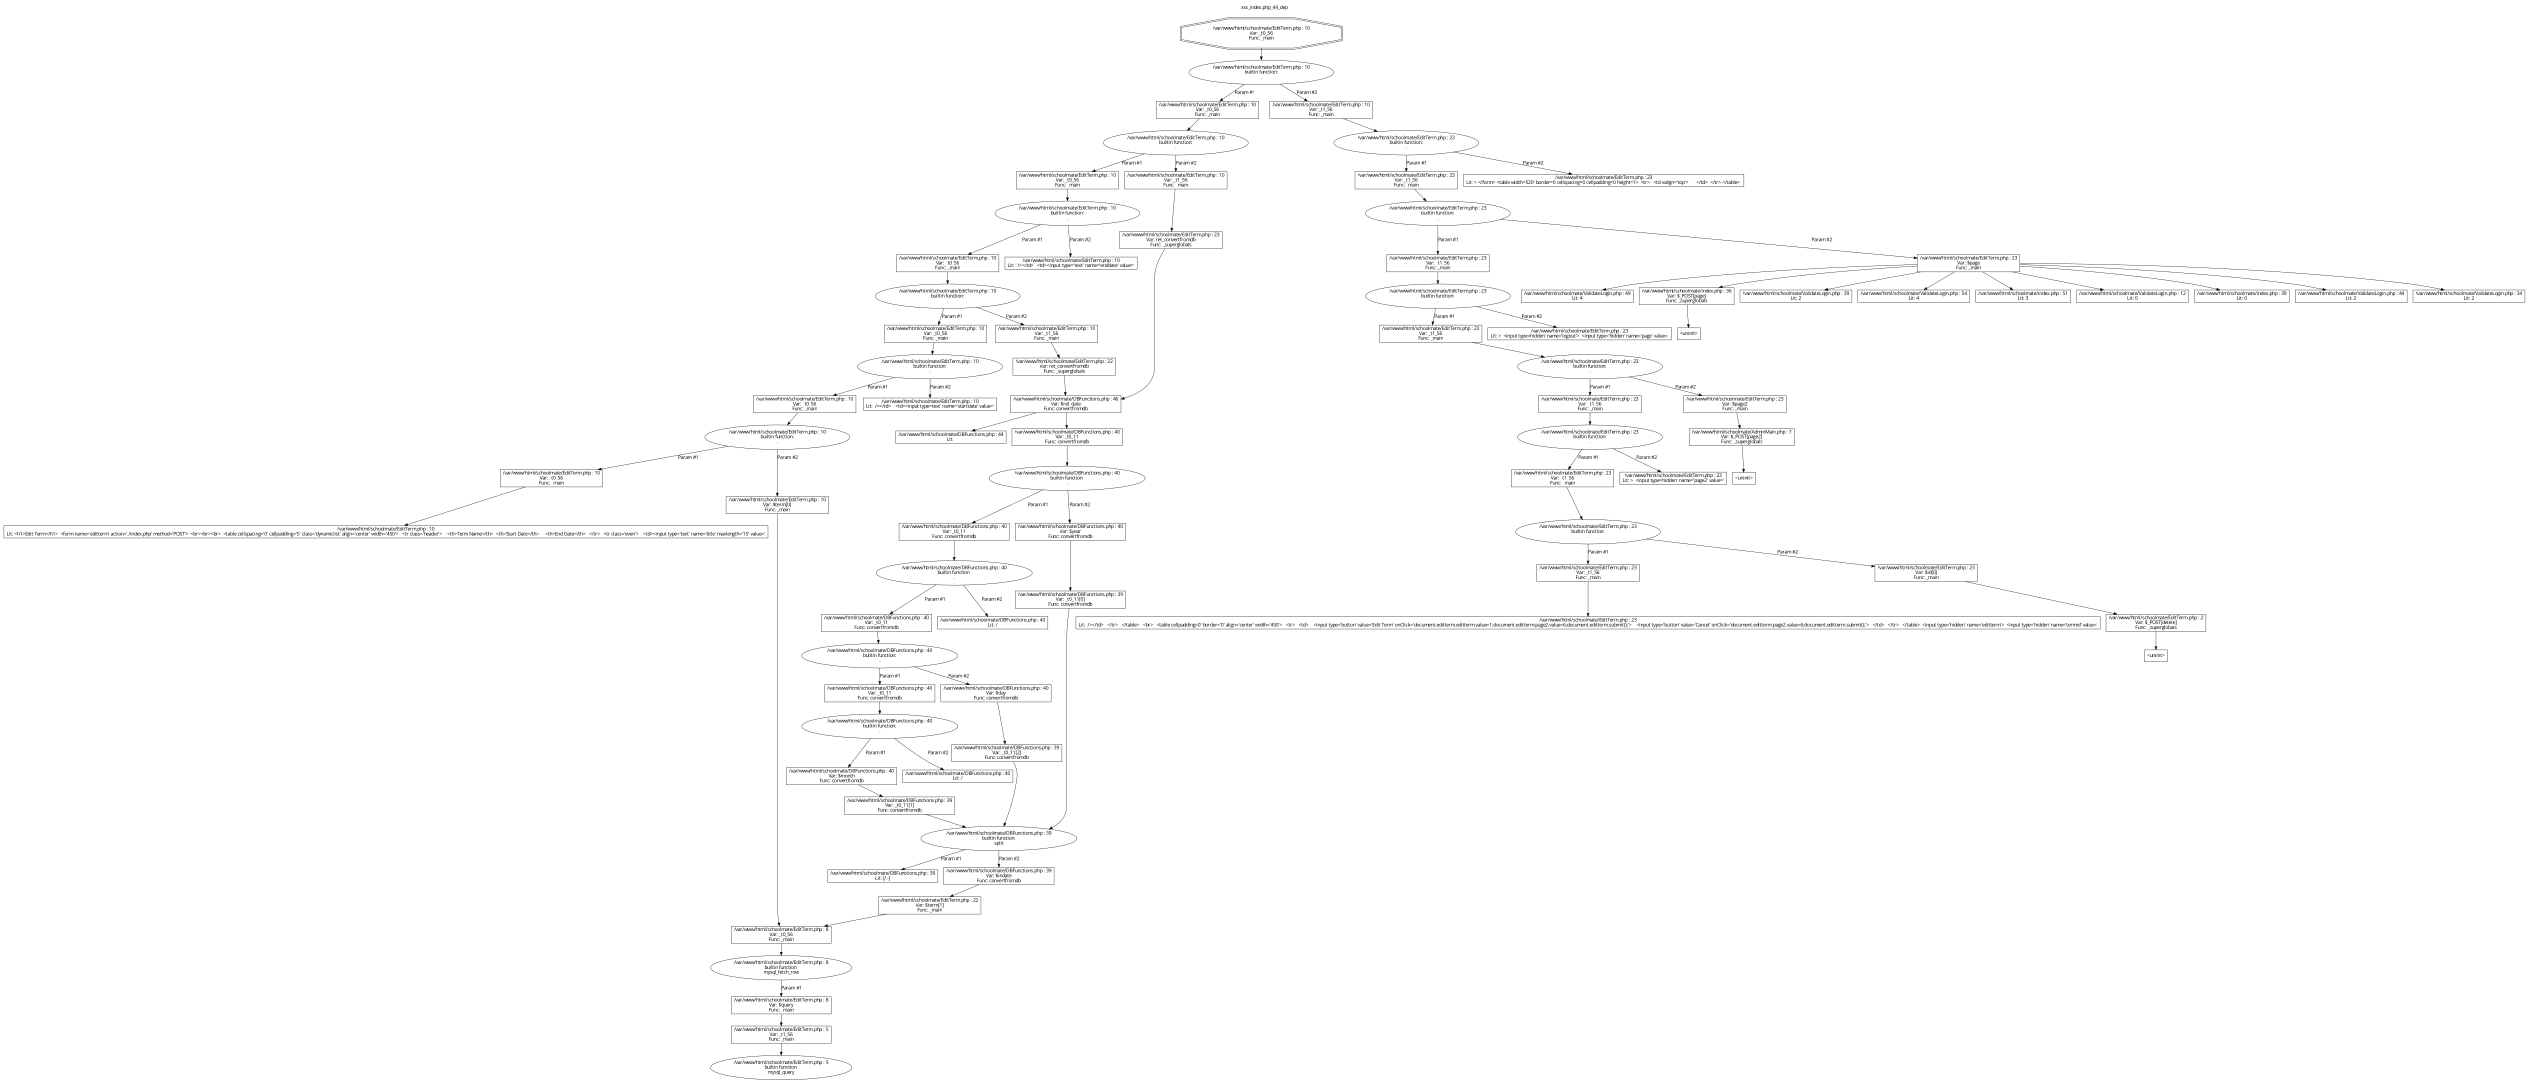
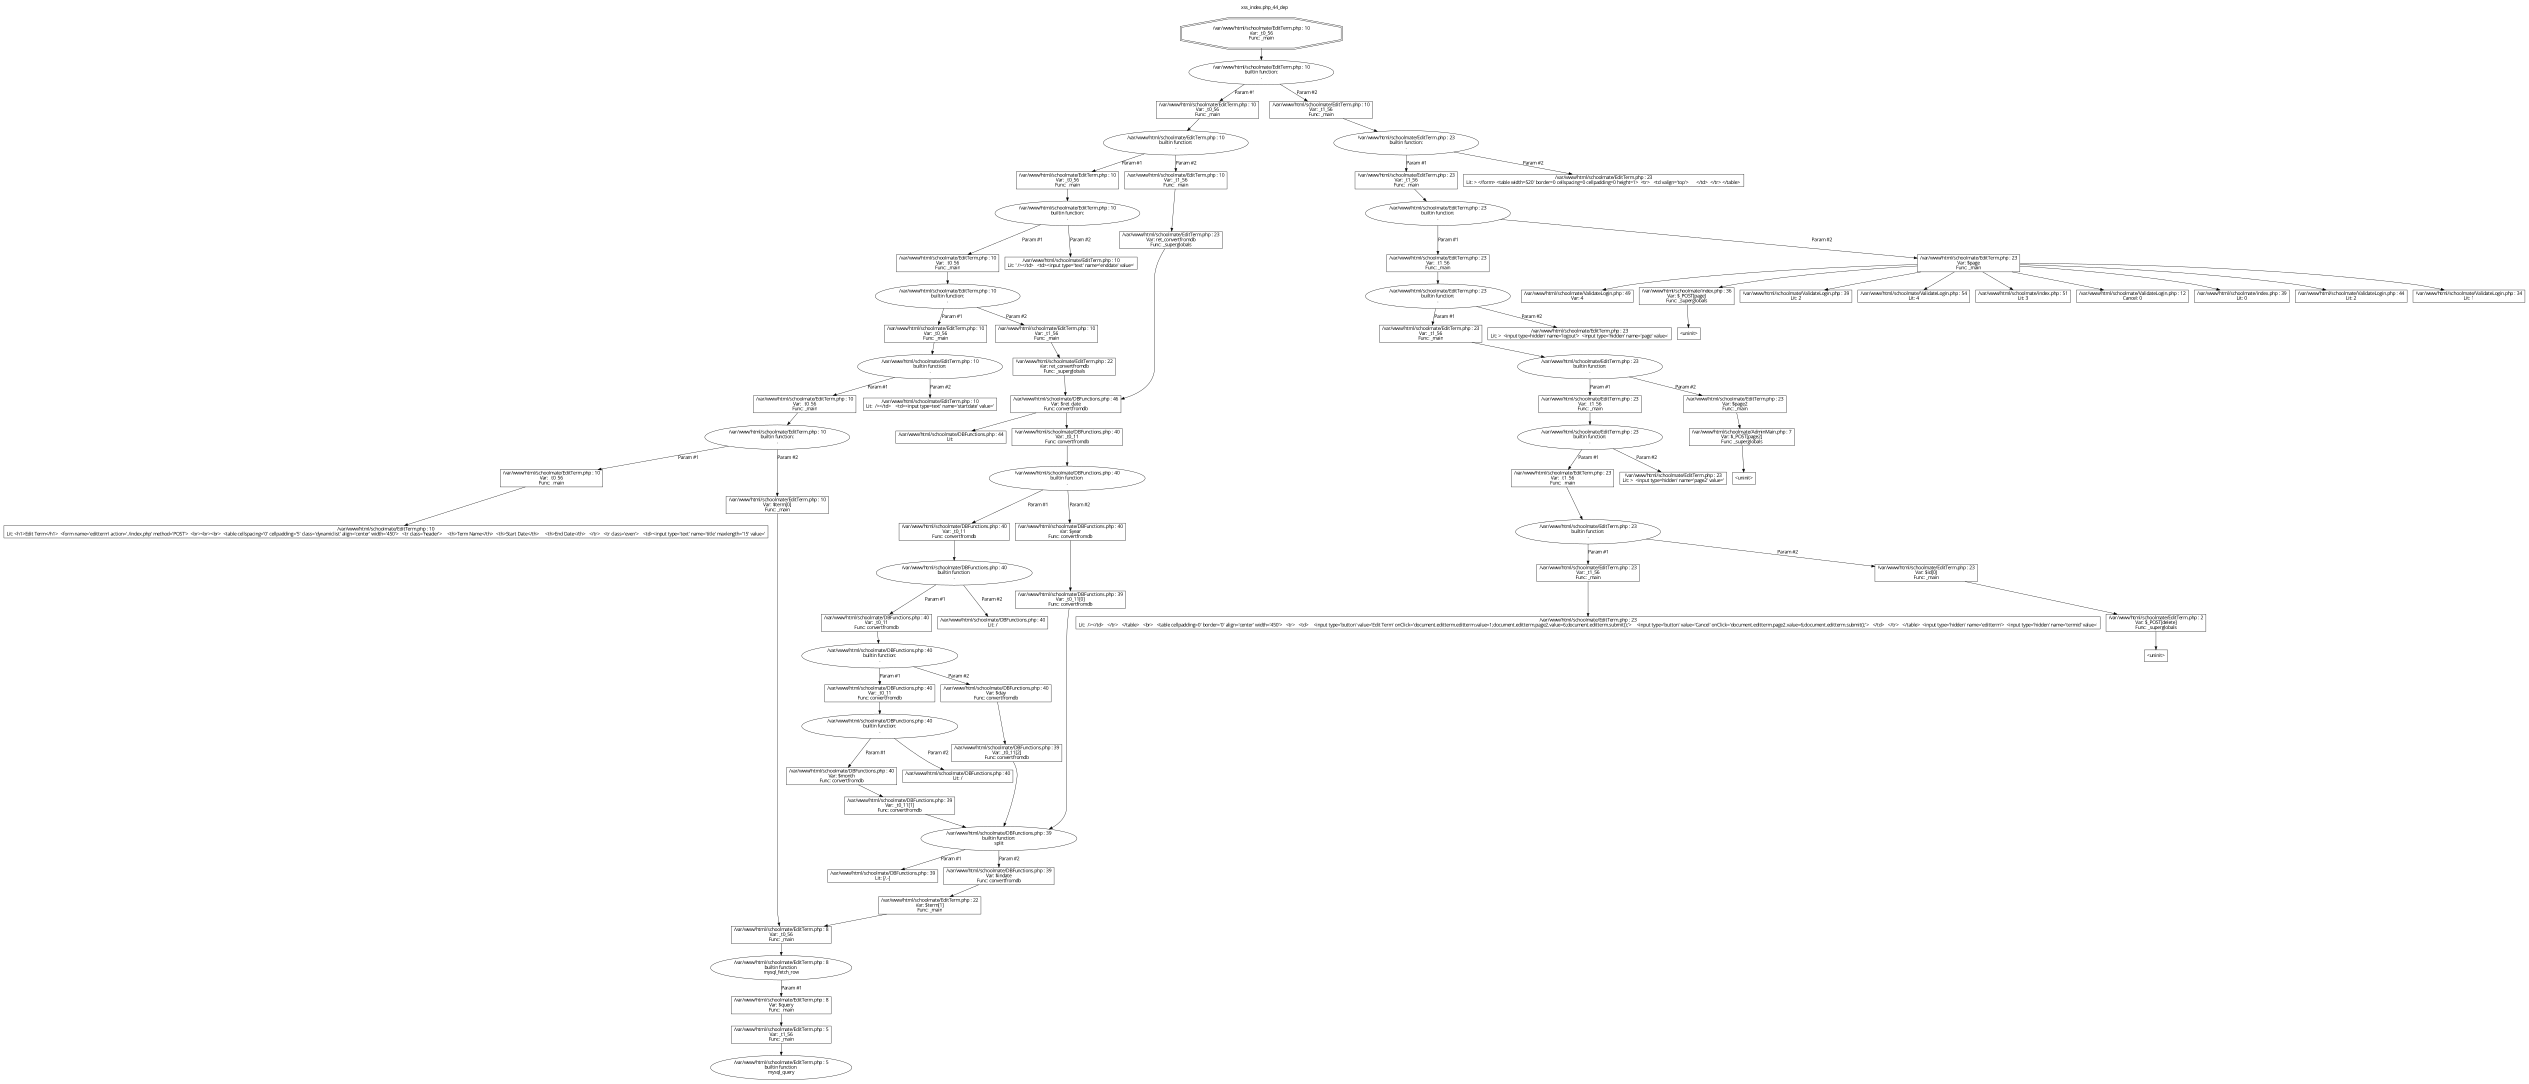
(1577, 296) -> (1577, 296)
(2132, 296) -> (2132, 296)
(2469, 296) -> (2469, 296)
